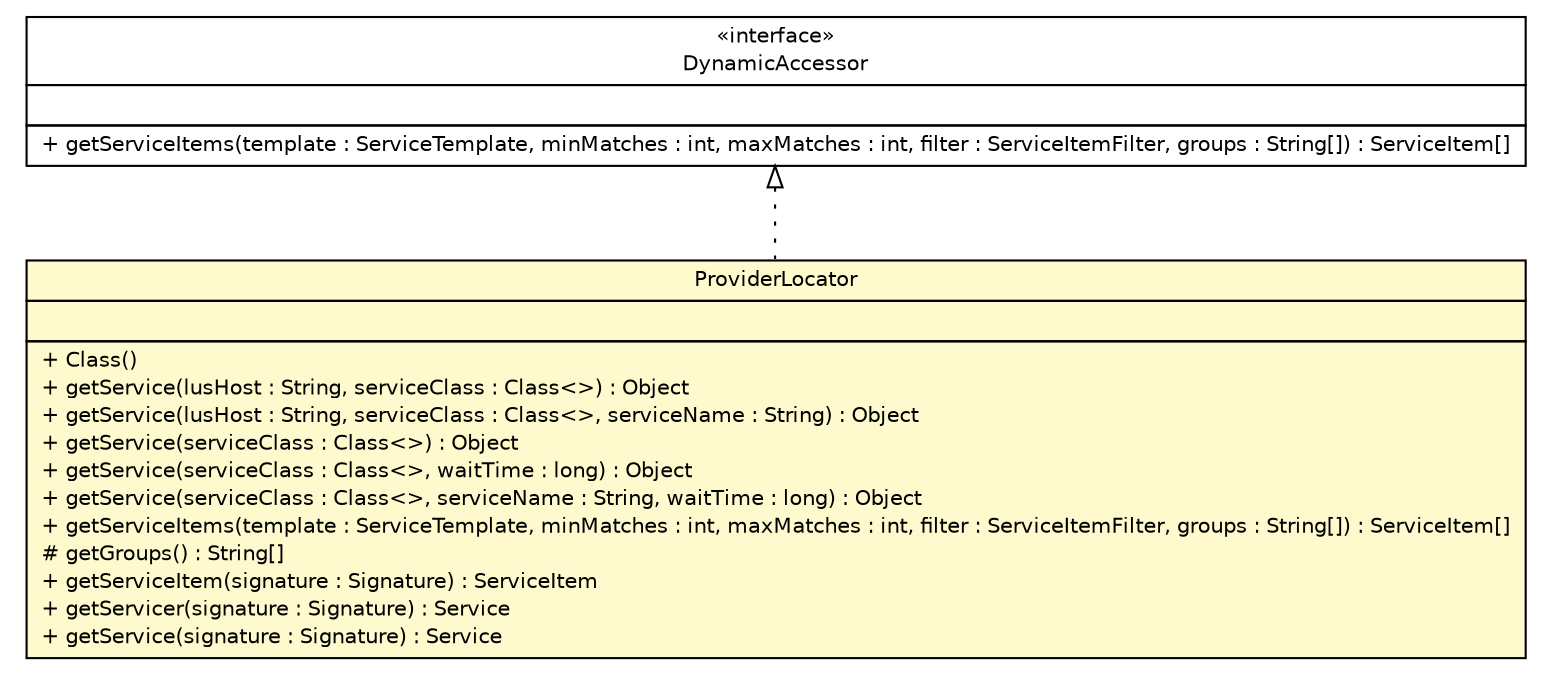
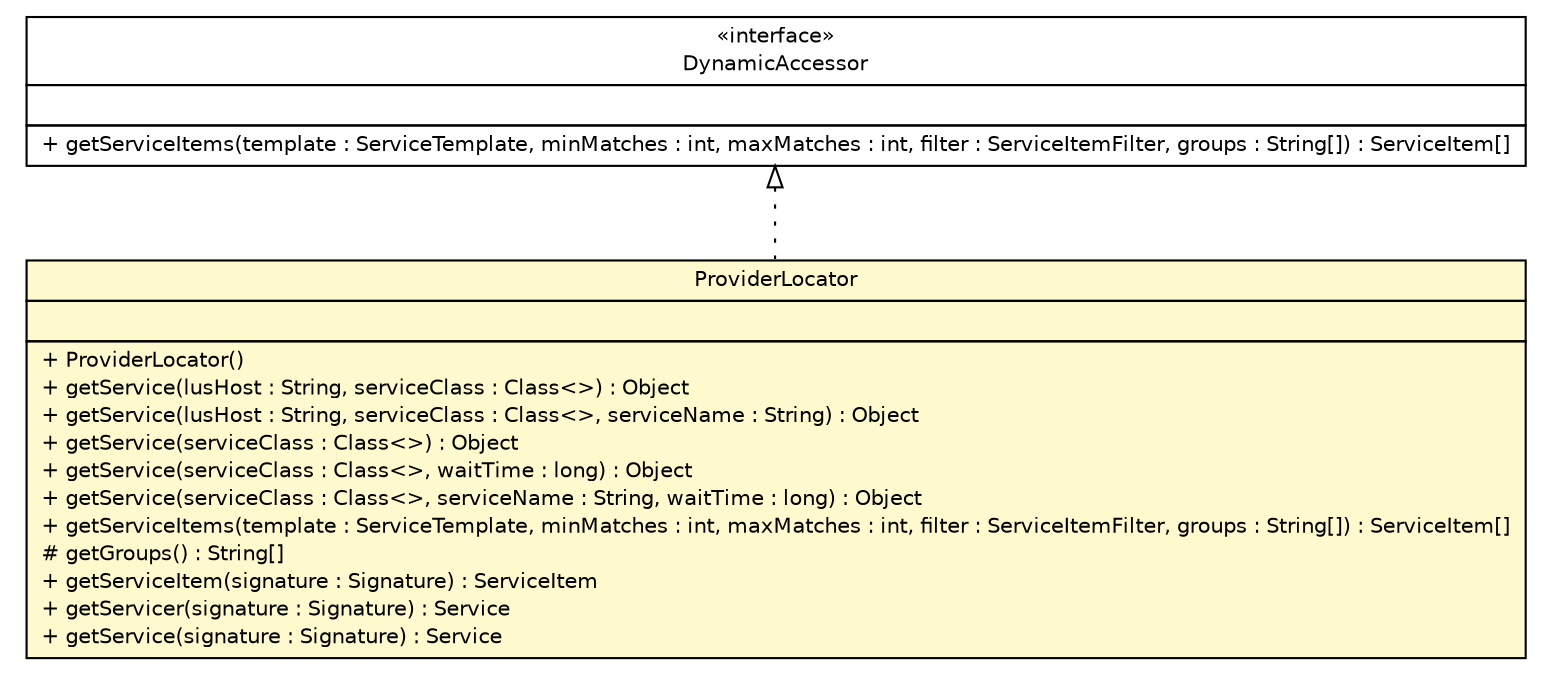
(90, 360) -> (144, 360)
